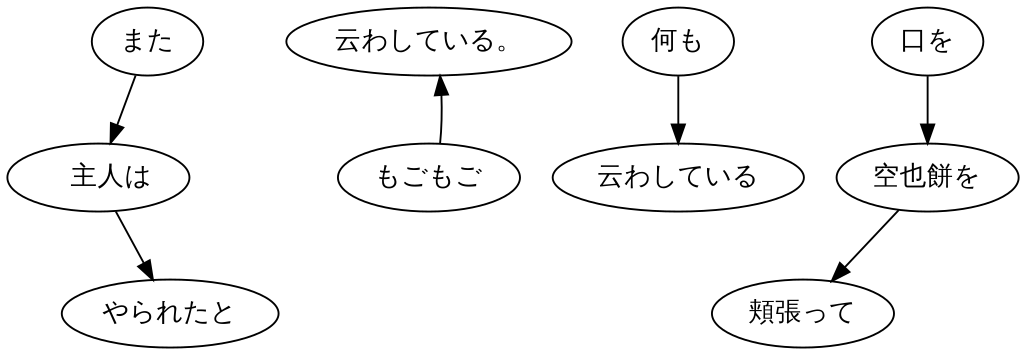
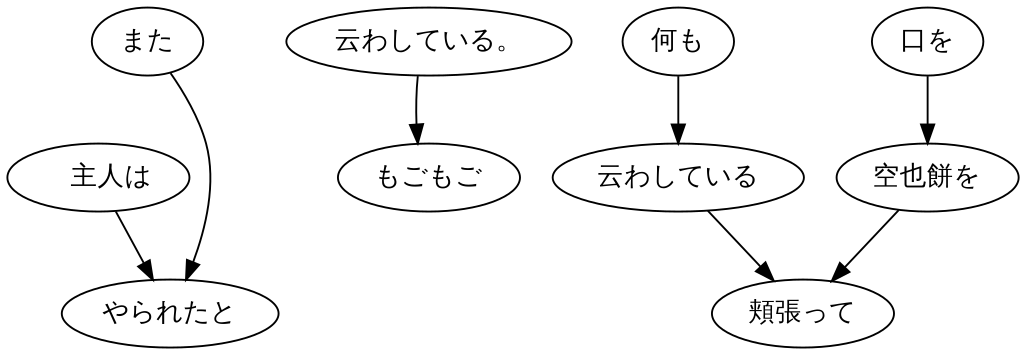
(126, 100) -> (210, 164)
(442, 119) -> (416, 100)
none -> (734, 239)
